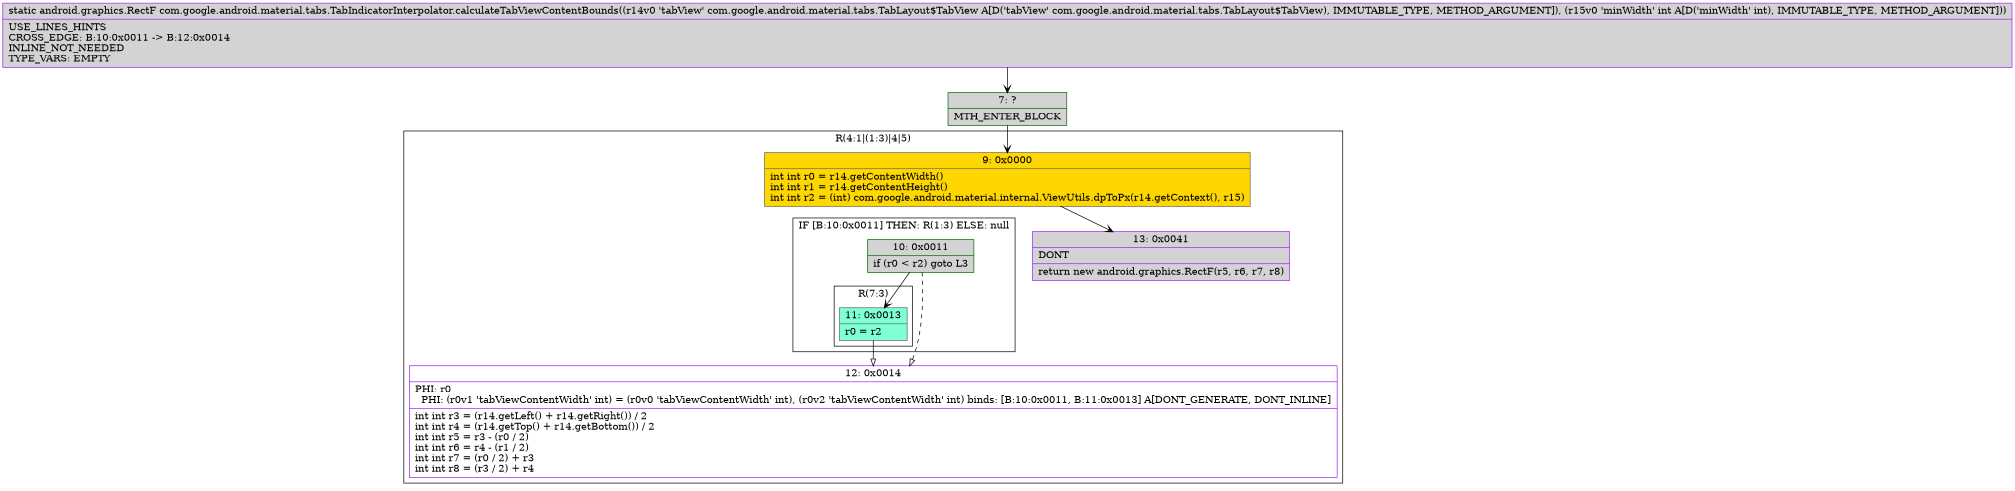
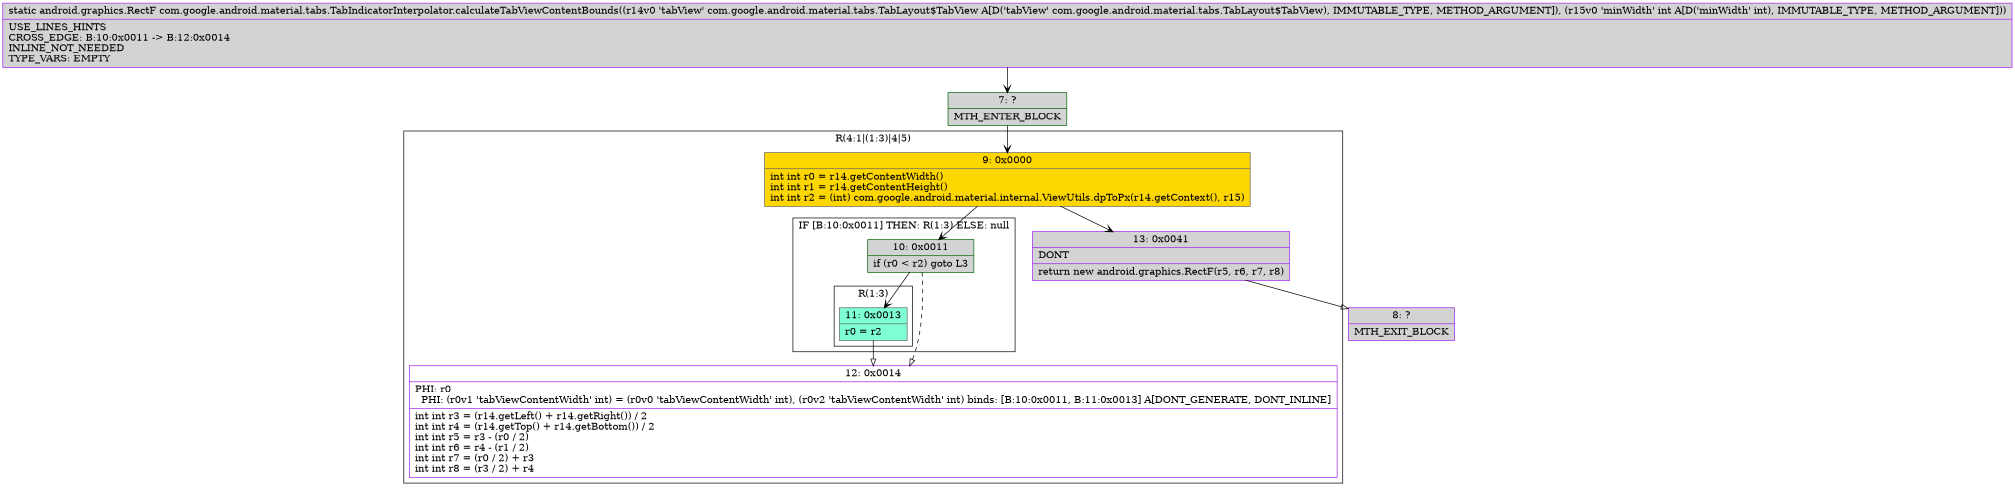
none -> (958, 223)
(873, 294) -> (873, 294)
none -> (1401, 324)
